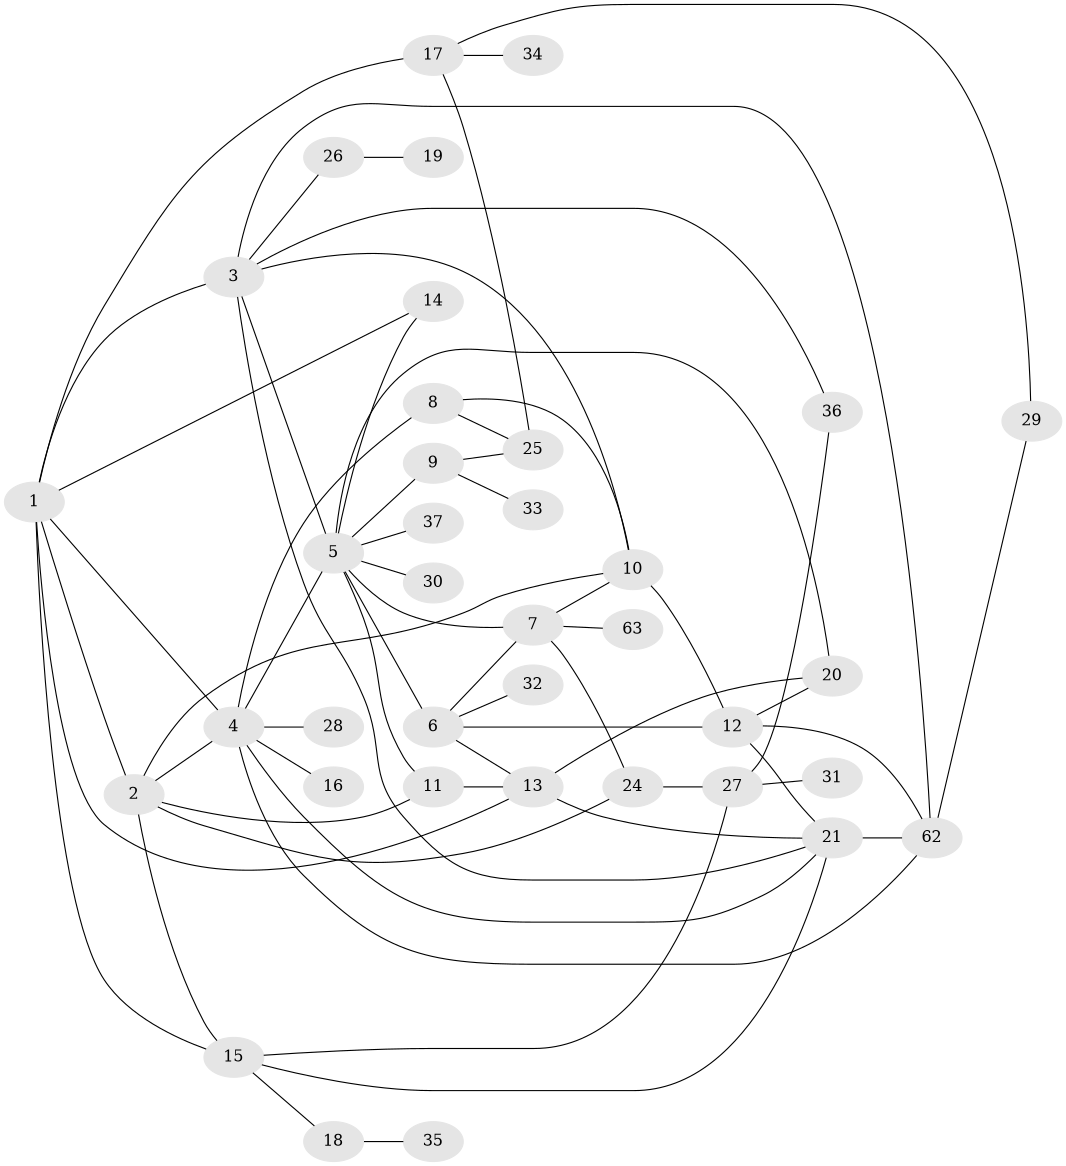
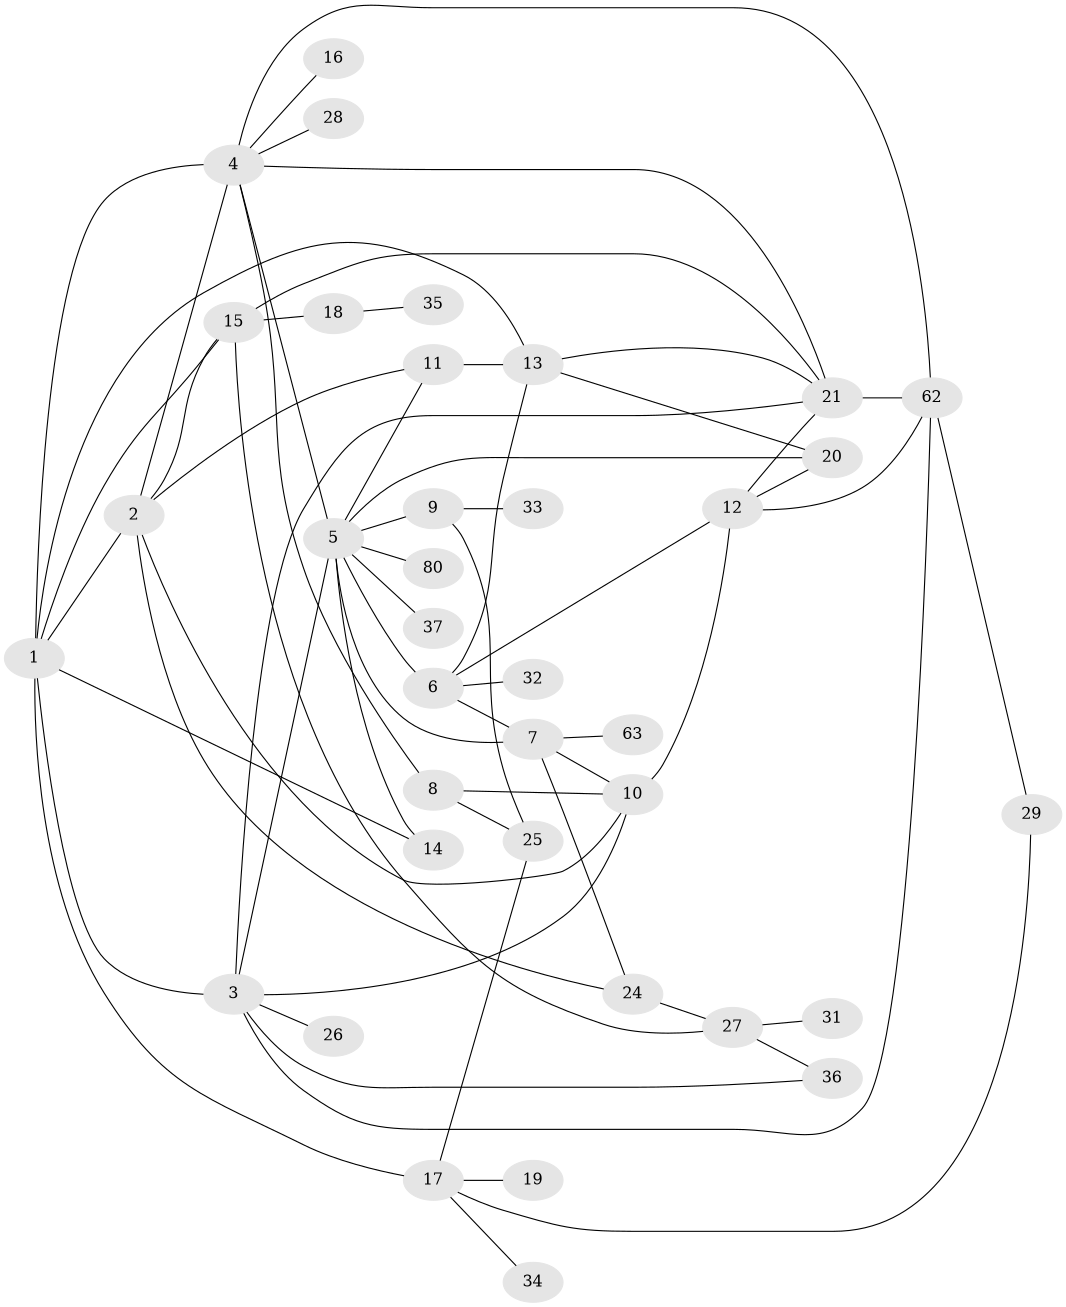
(384, 157) -> (483, 1180)
(433, 583) -> (433, 569)
